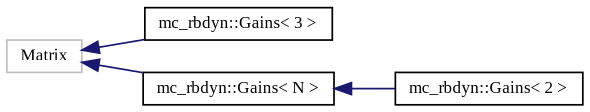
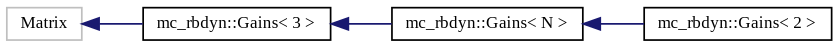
(121, 69) -> (370, 24)
